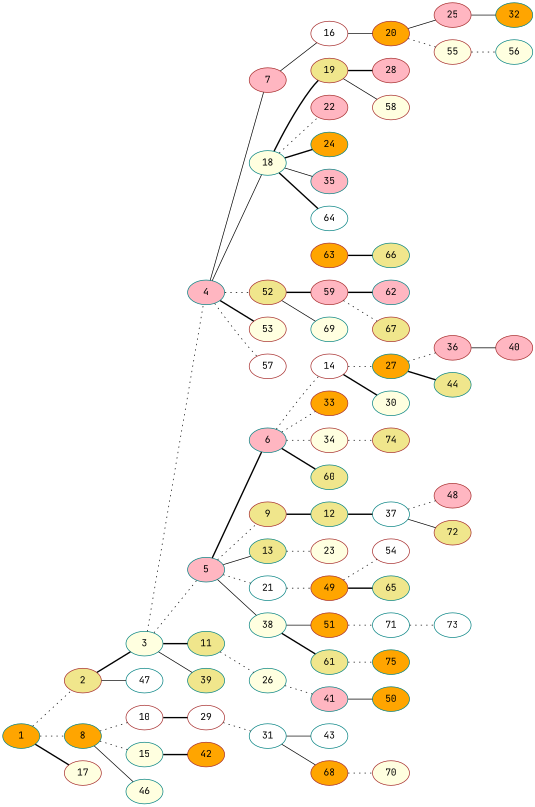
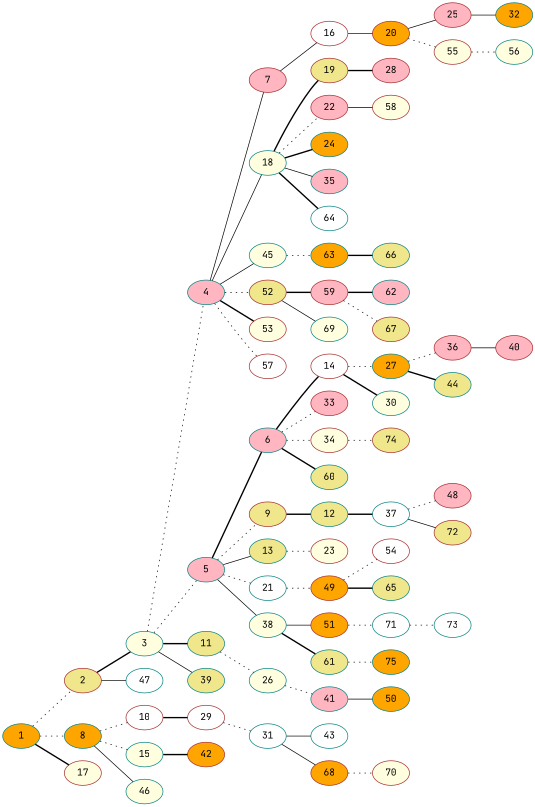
(360, 89) -> (360, 108)
none -> (268, 255)
(329, 255) -> (329, 255)
(297, 402) -> (297, 402)
(329, 403) -> (329, 403)
